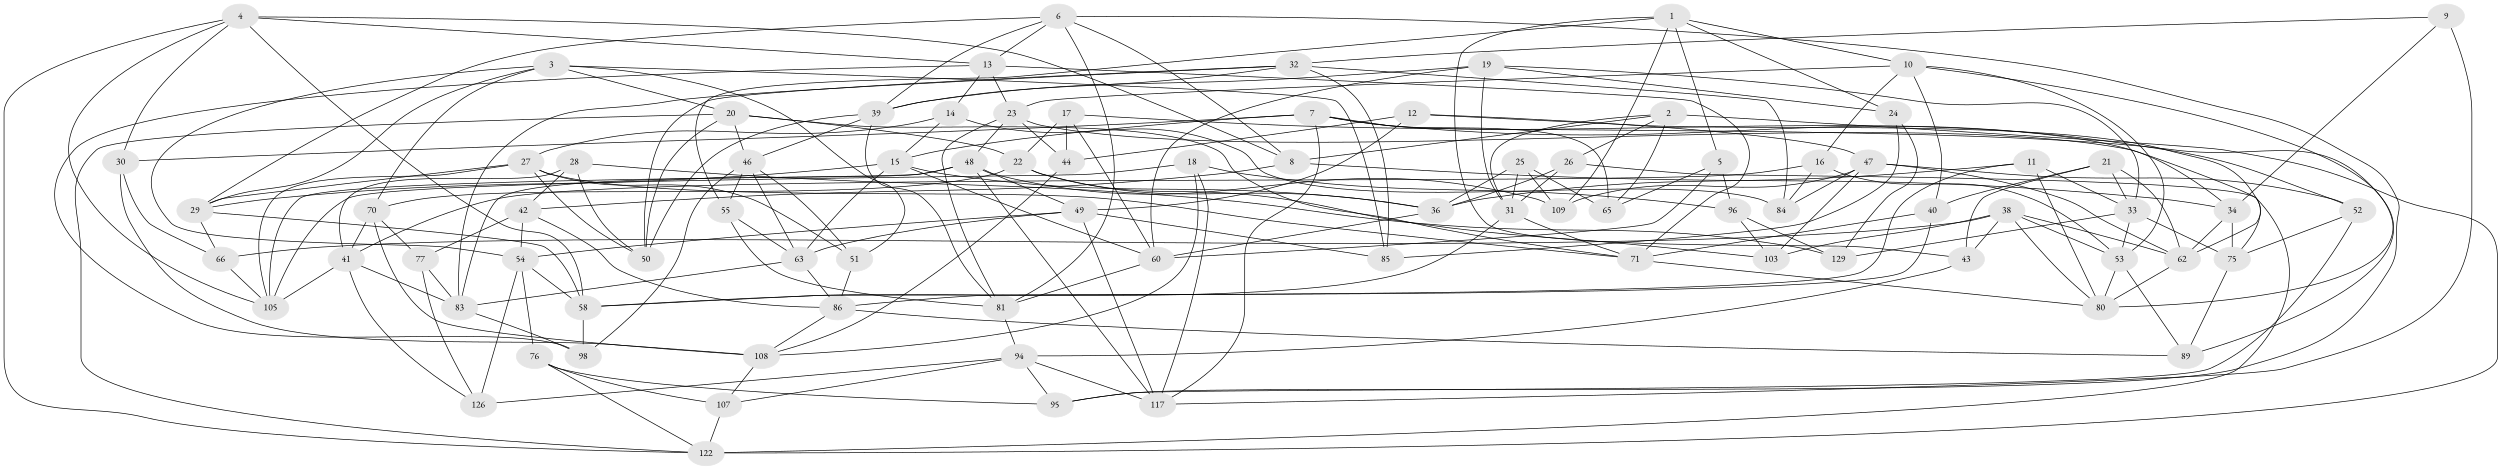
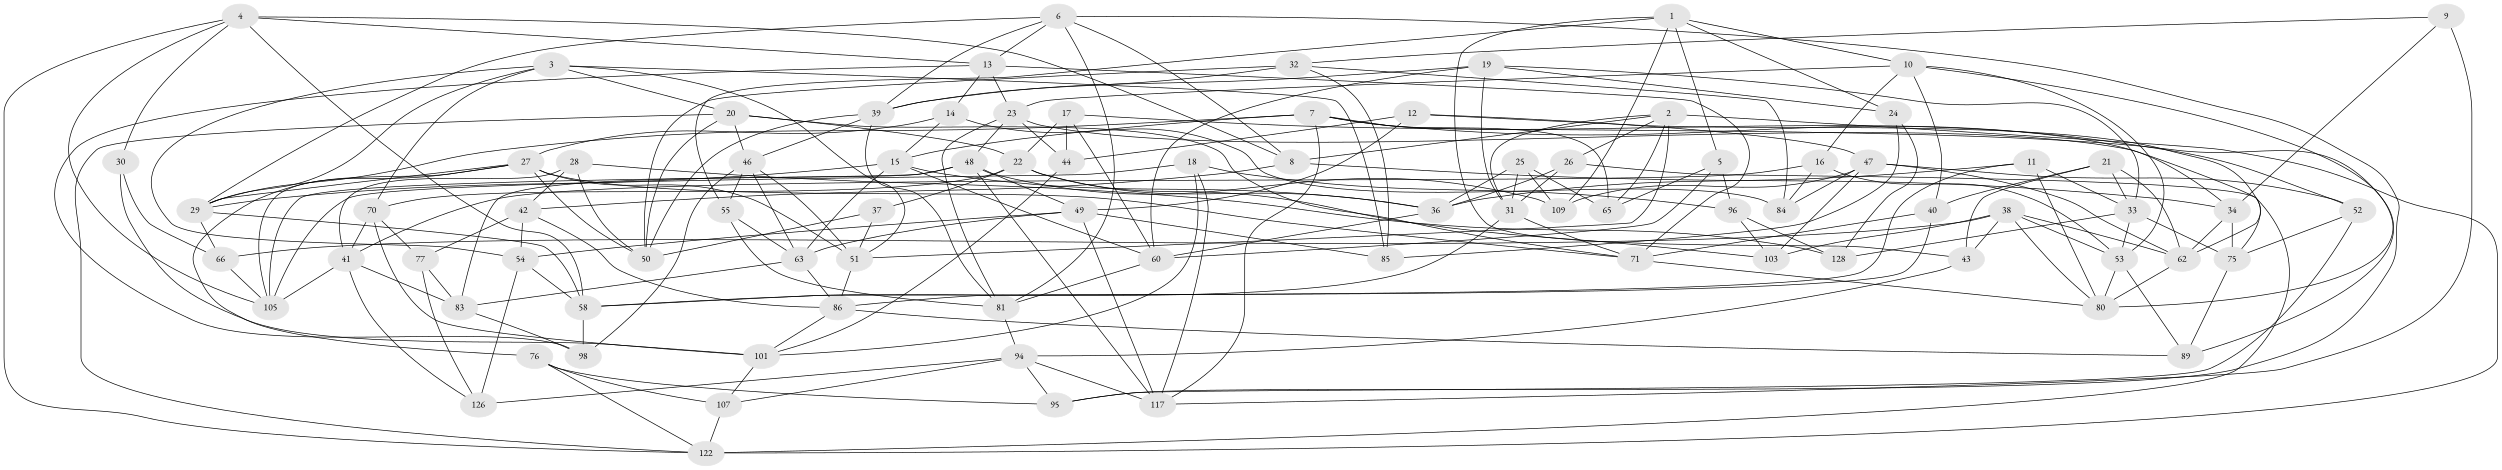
(664, 102) -> none
(717, 139) -> (532, 147)
none -> (877, 211)
none -> (1306, 239)
(1839, 259) -> (1839, 259)
(528, 308) -> (194, 265)
(761, 356) -> (761, 356)
